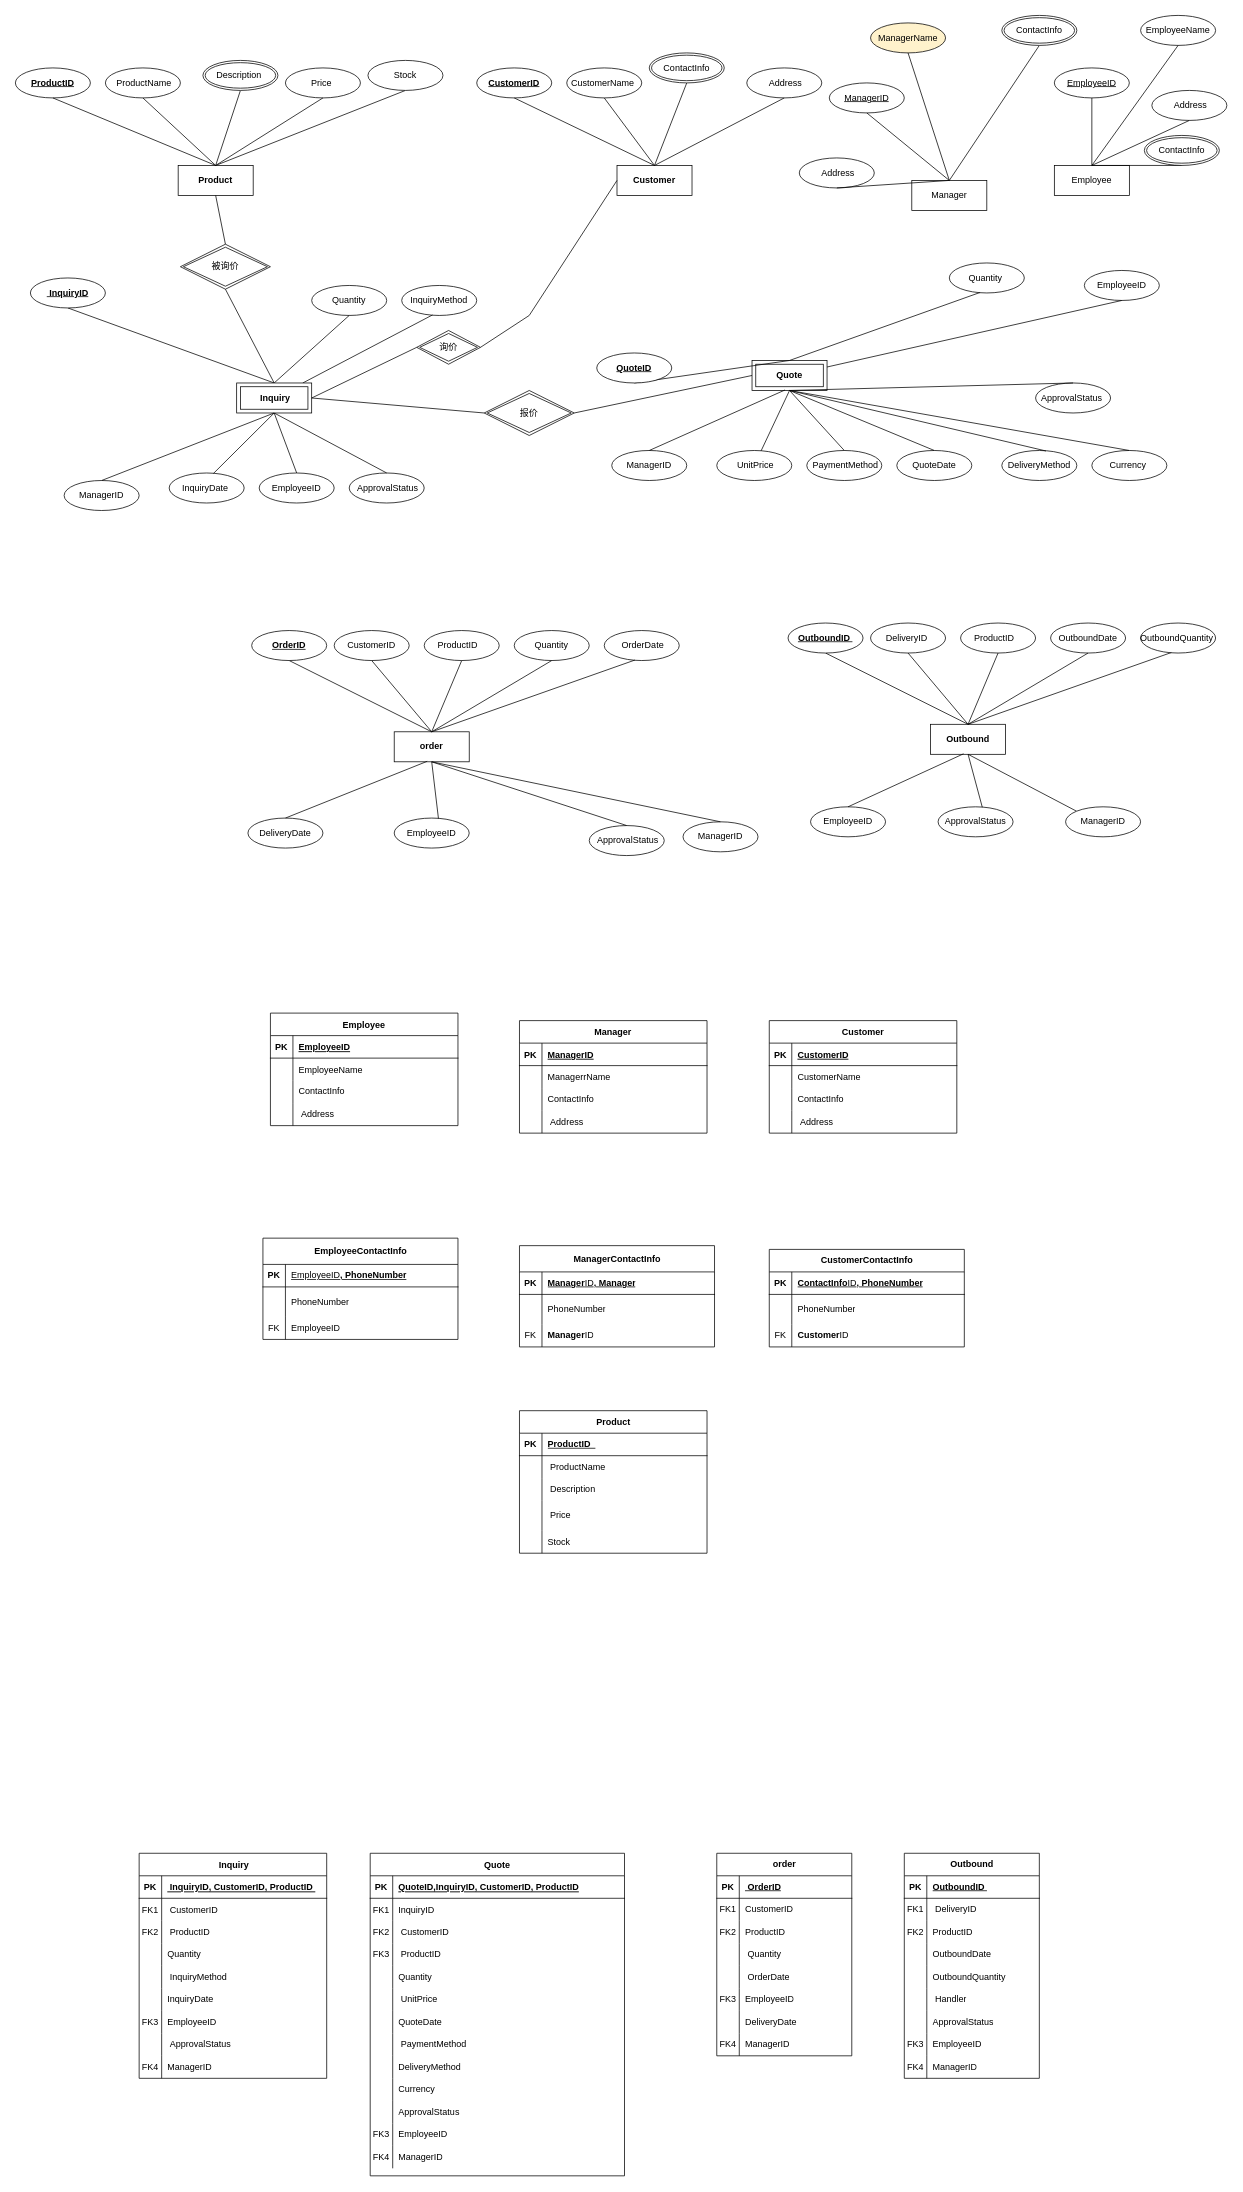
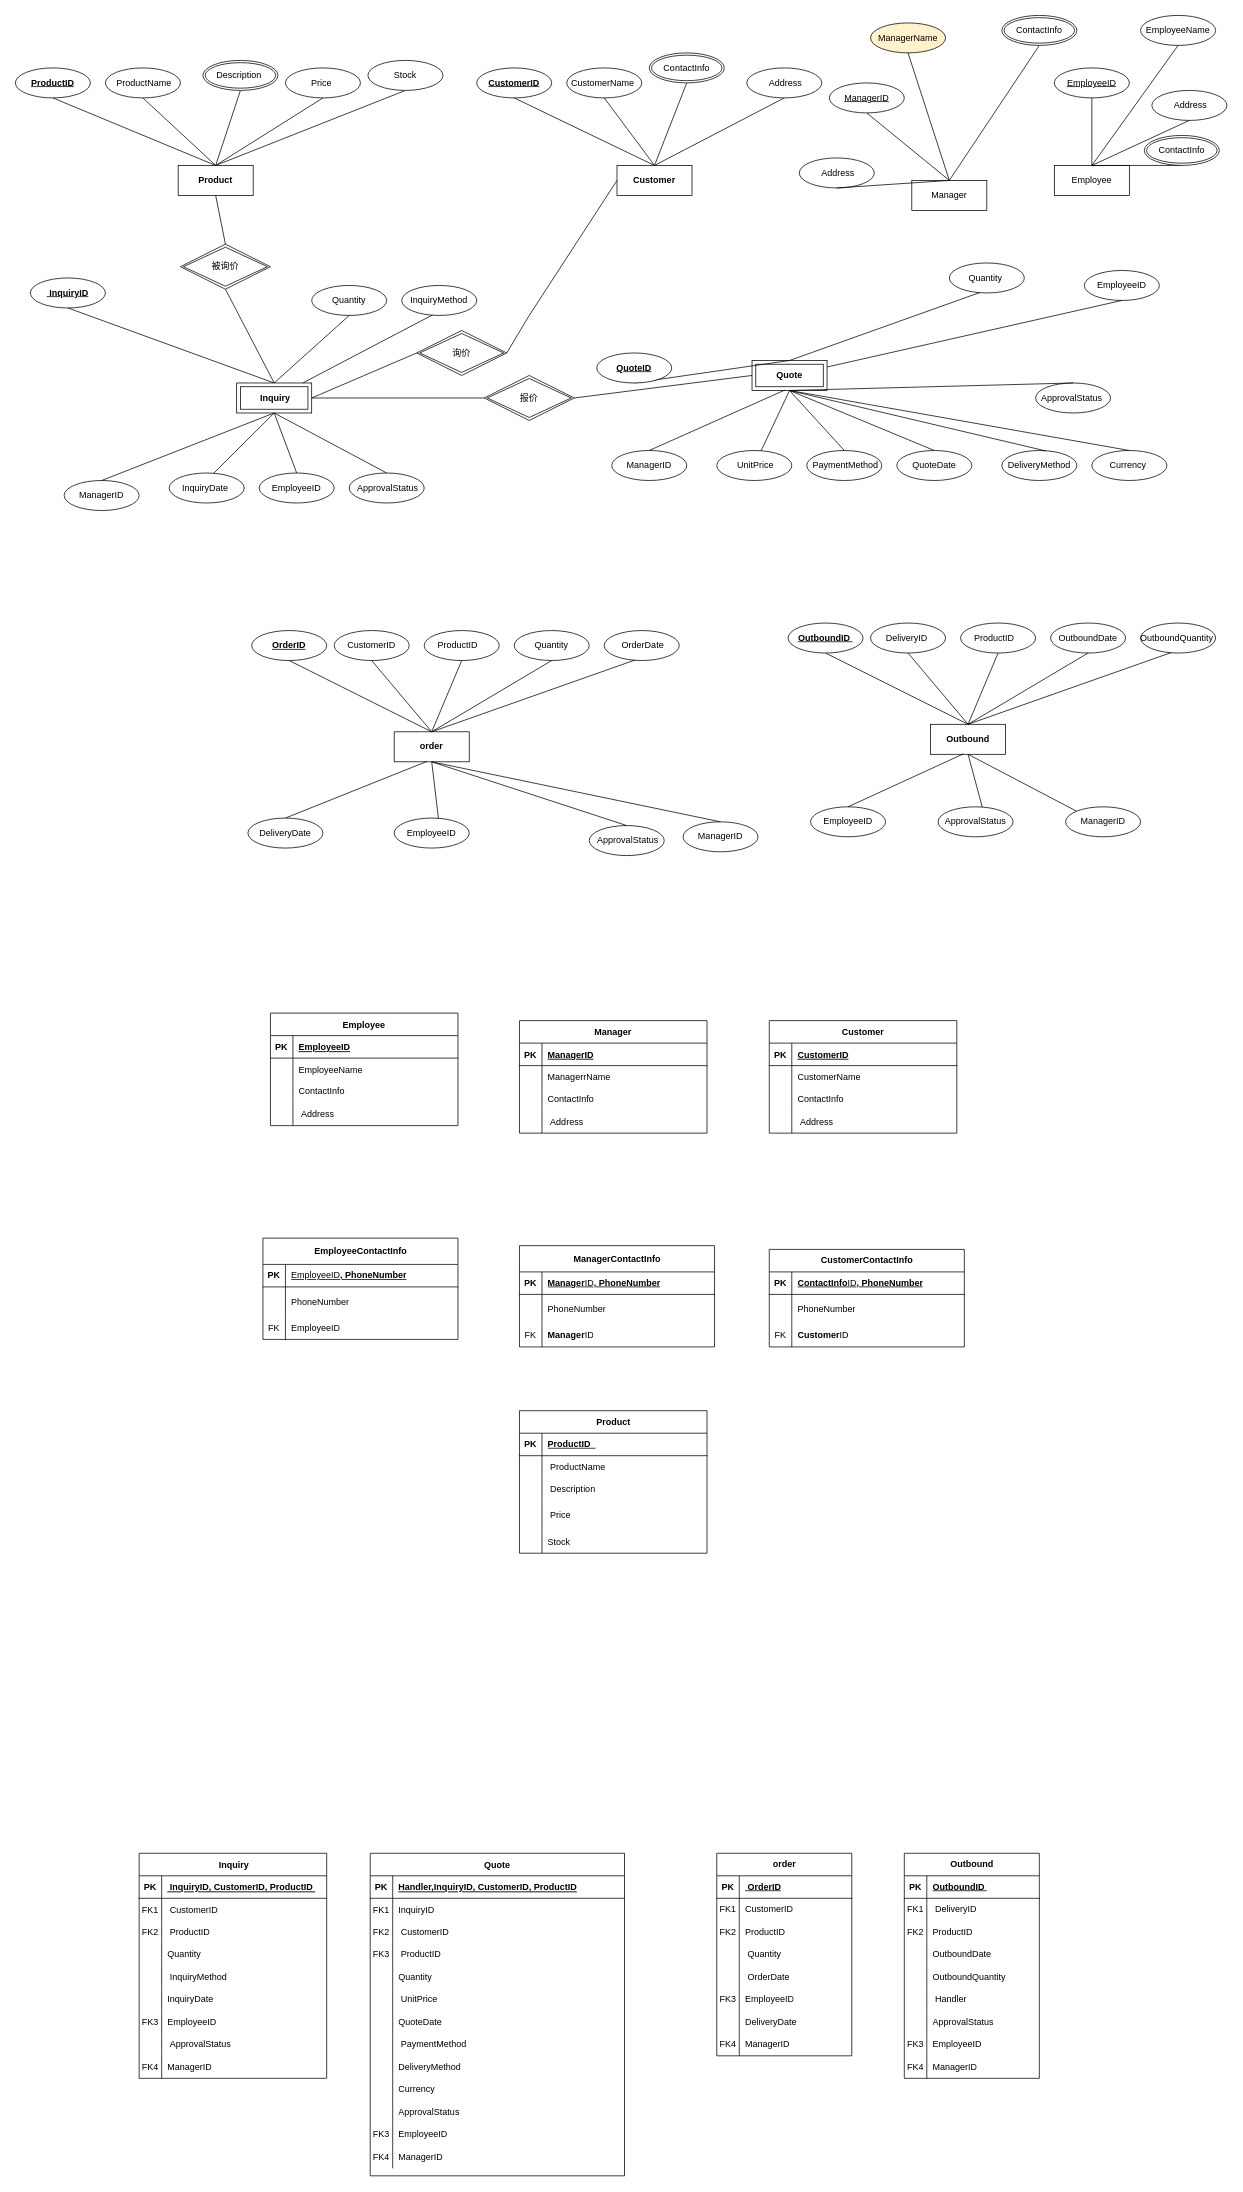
(449, 347) -> (462, 353)
(529, 413) -> (529, 398)
(591, 1283) -> (601, 1283)
(494, 1887) -> (493, 1887)
